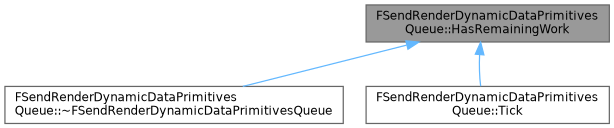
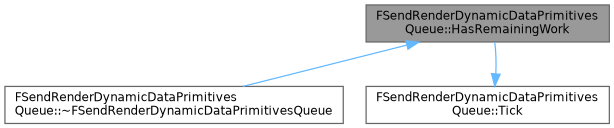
(479, 70) -> (496, 58)
